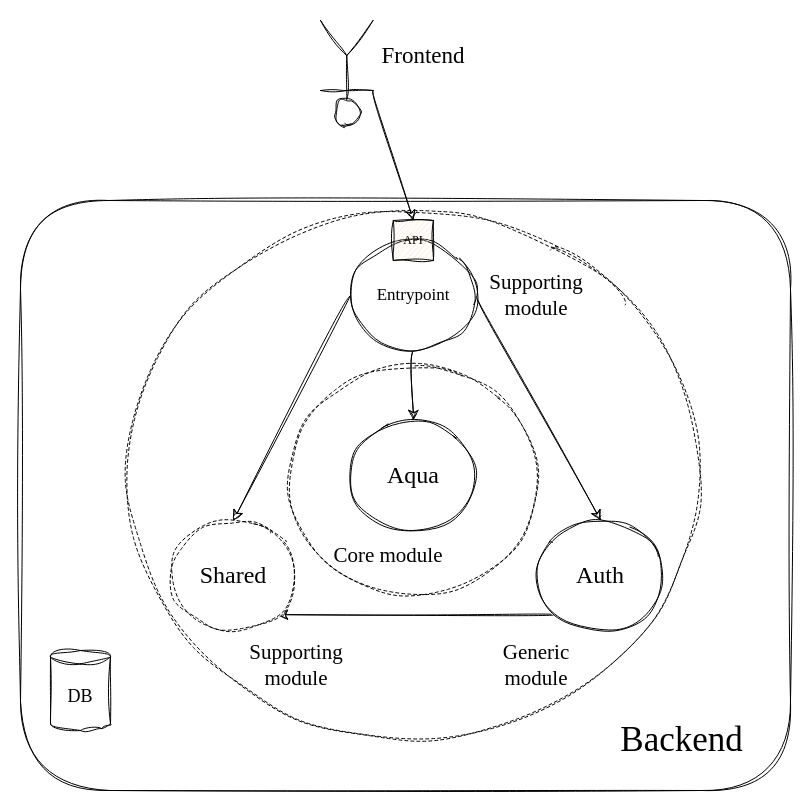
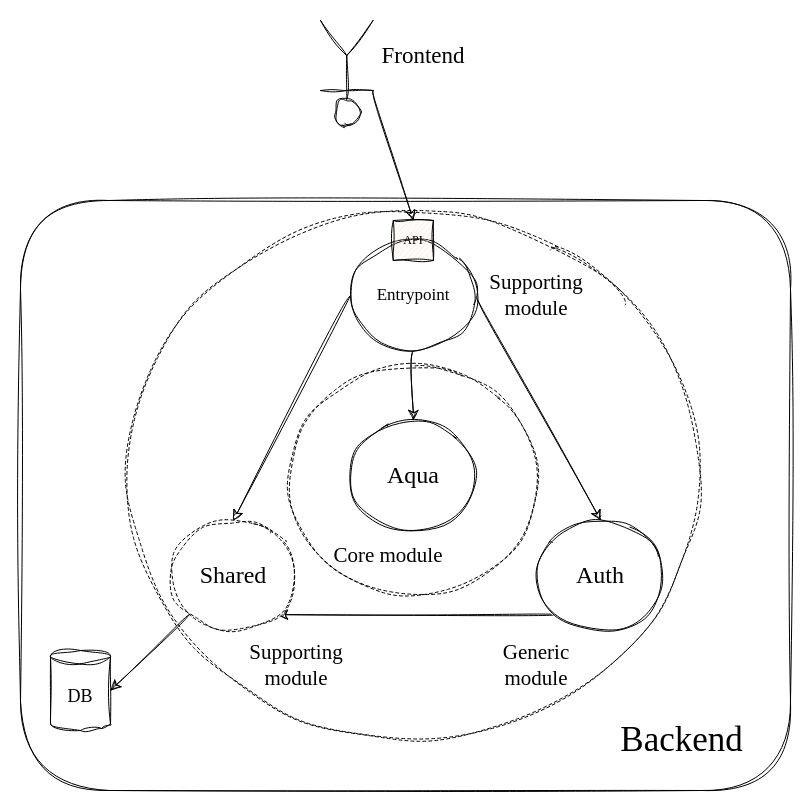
none -> (152, 651)
